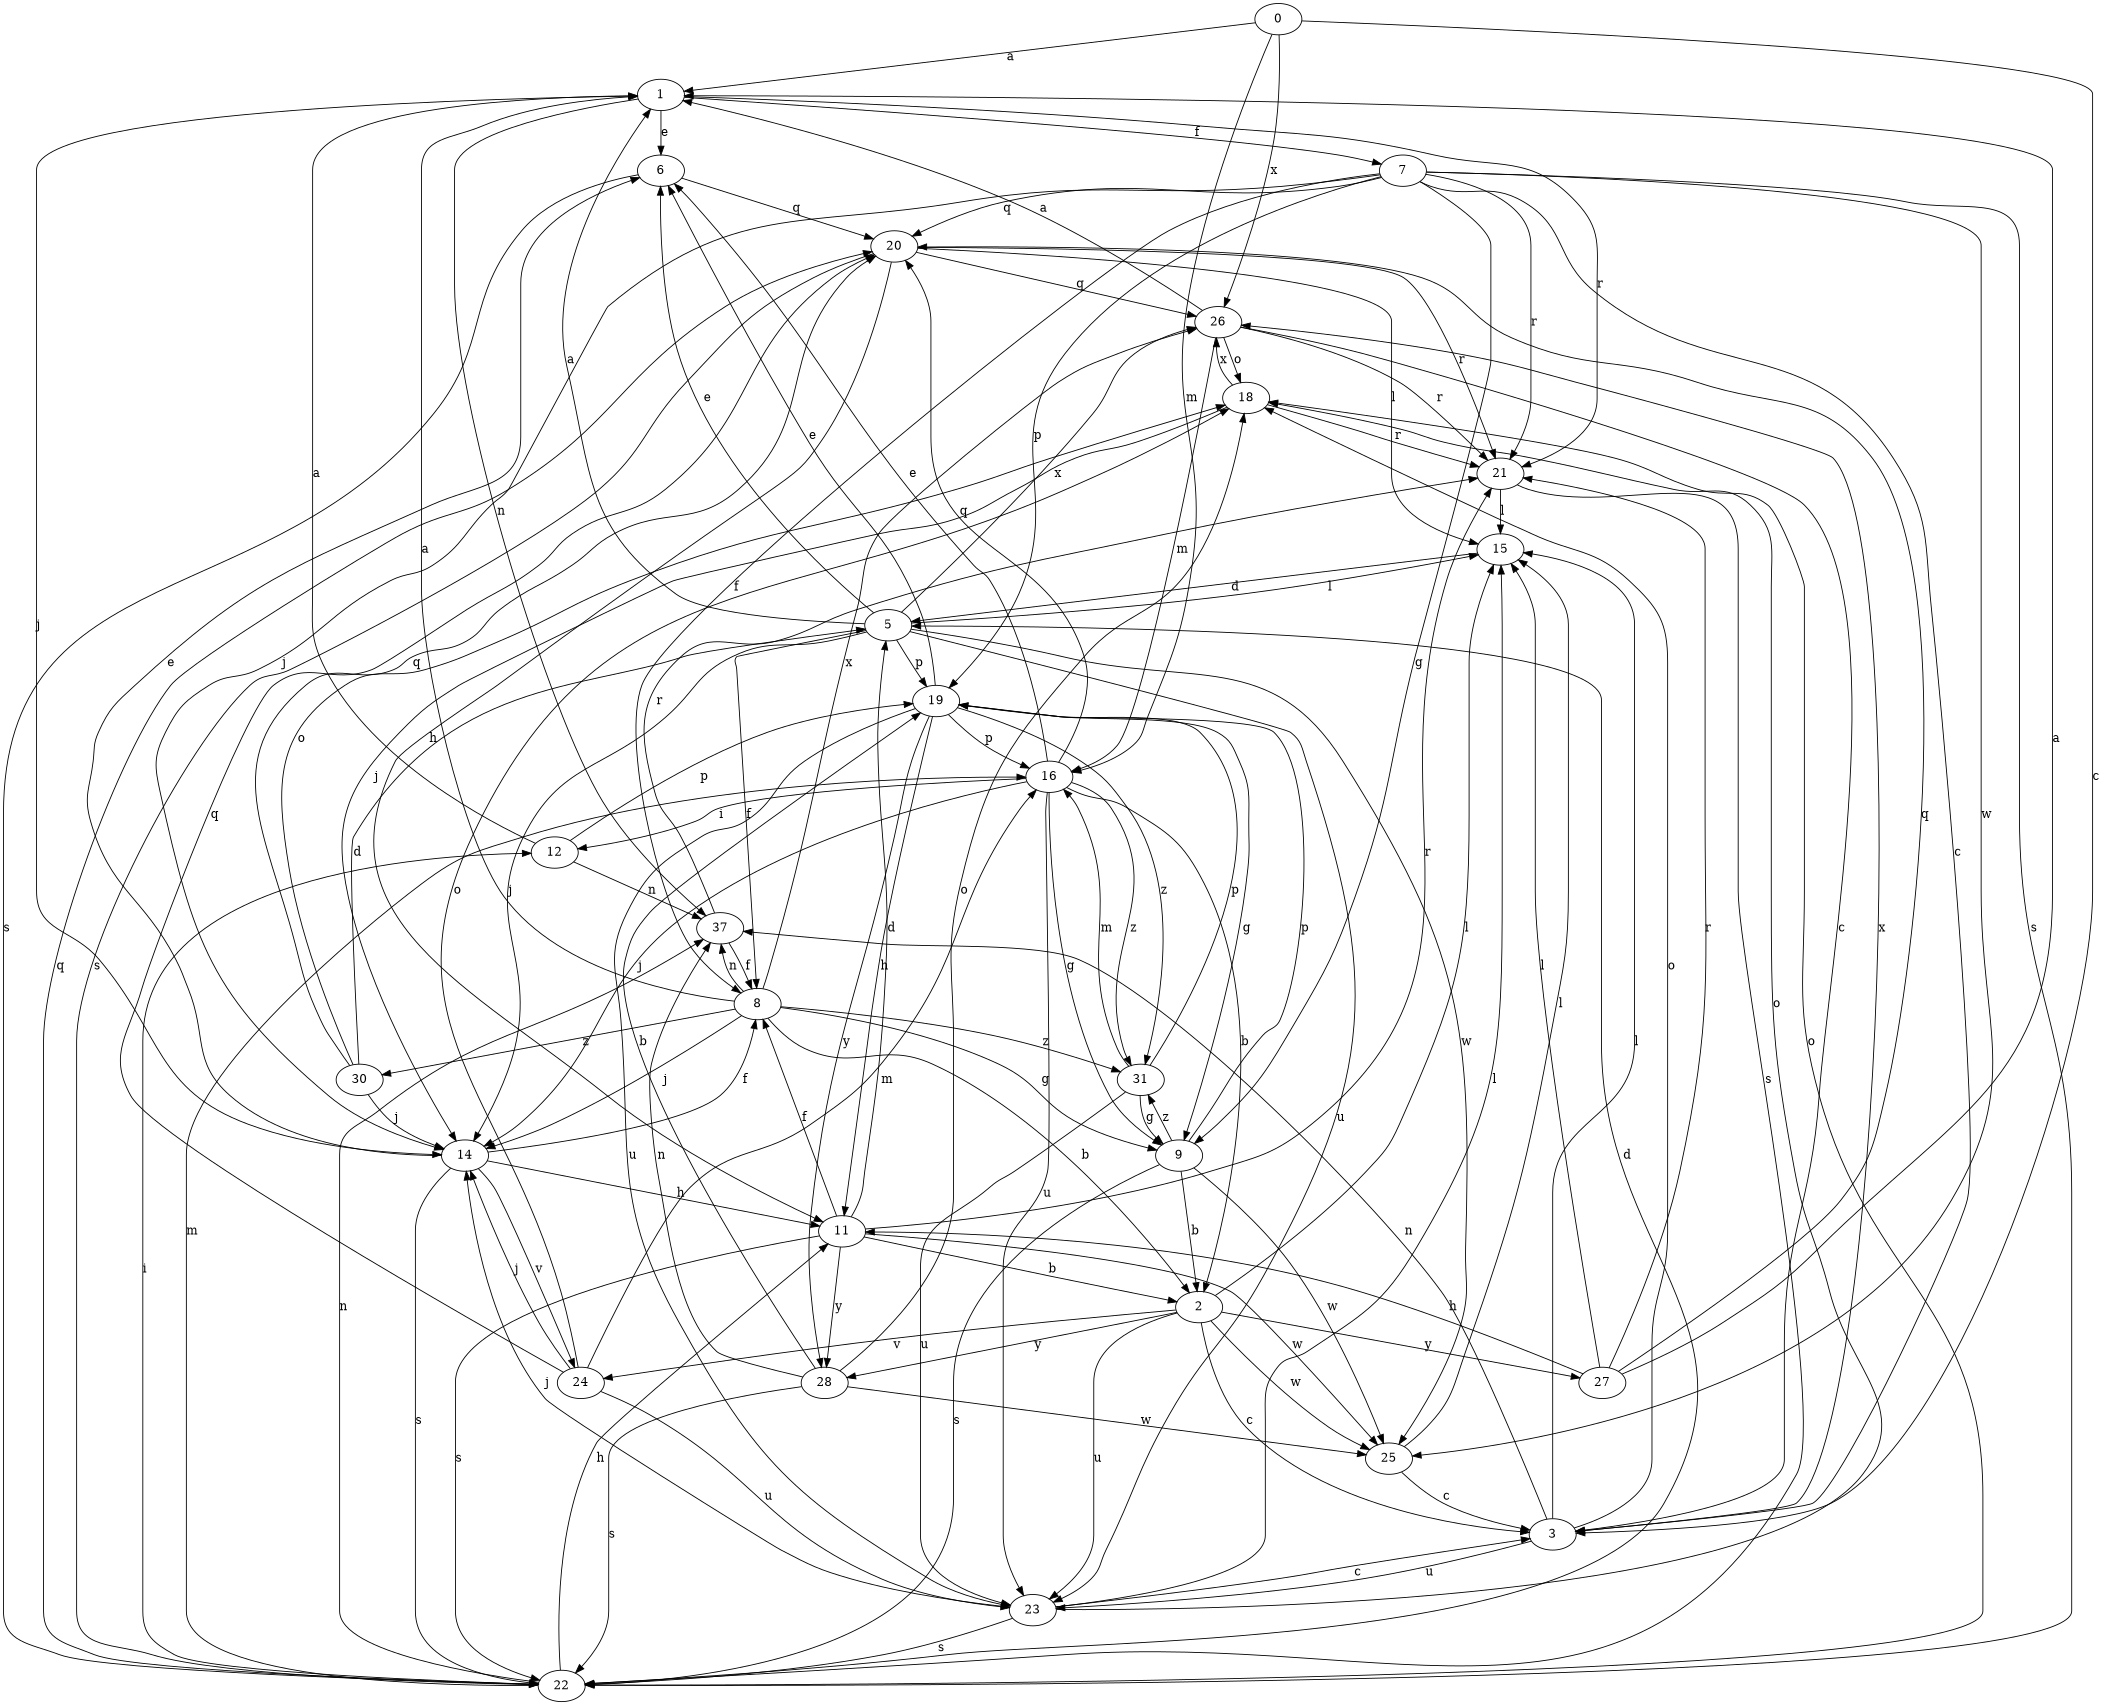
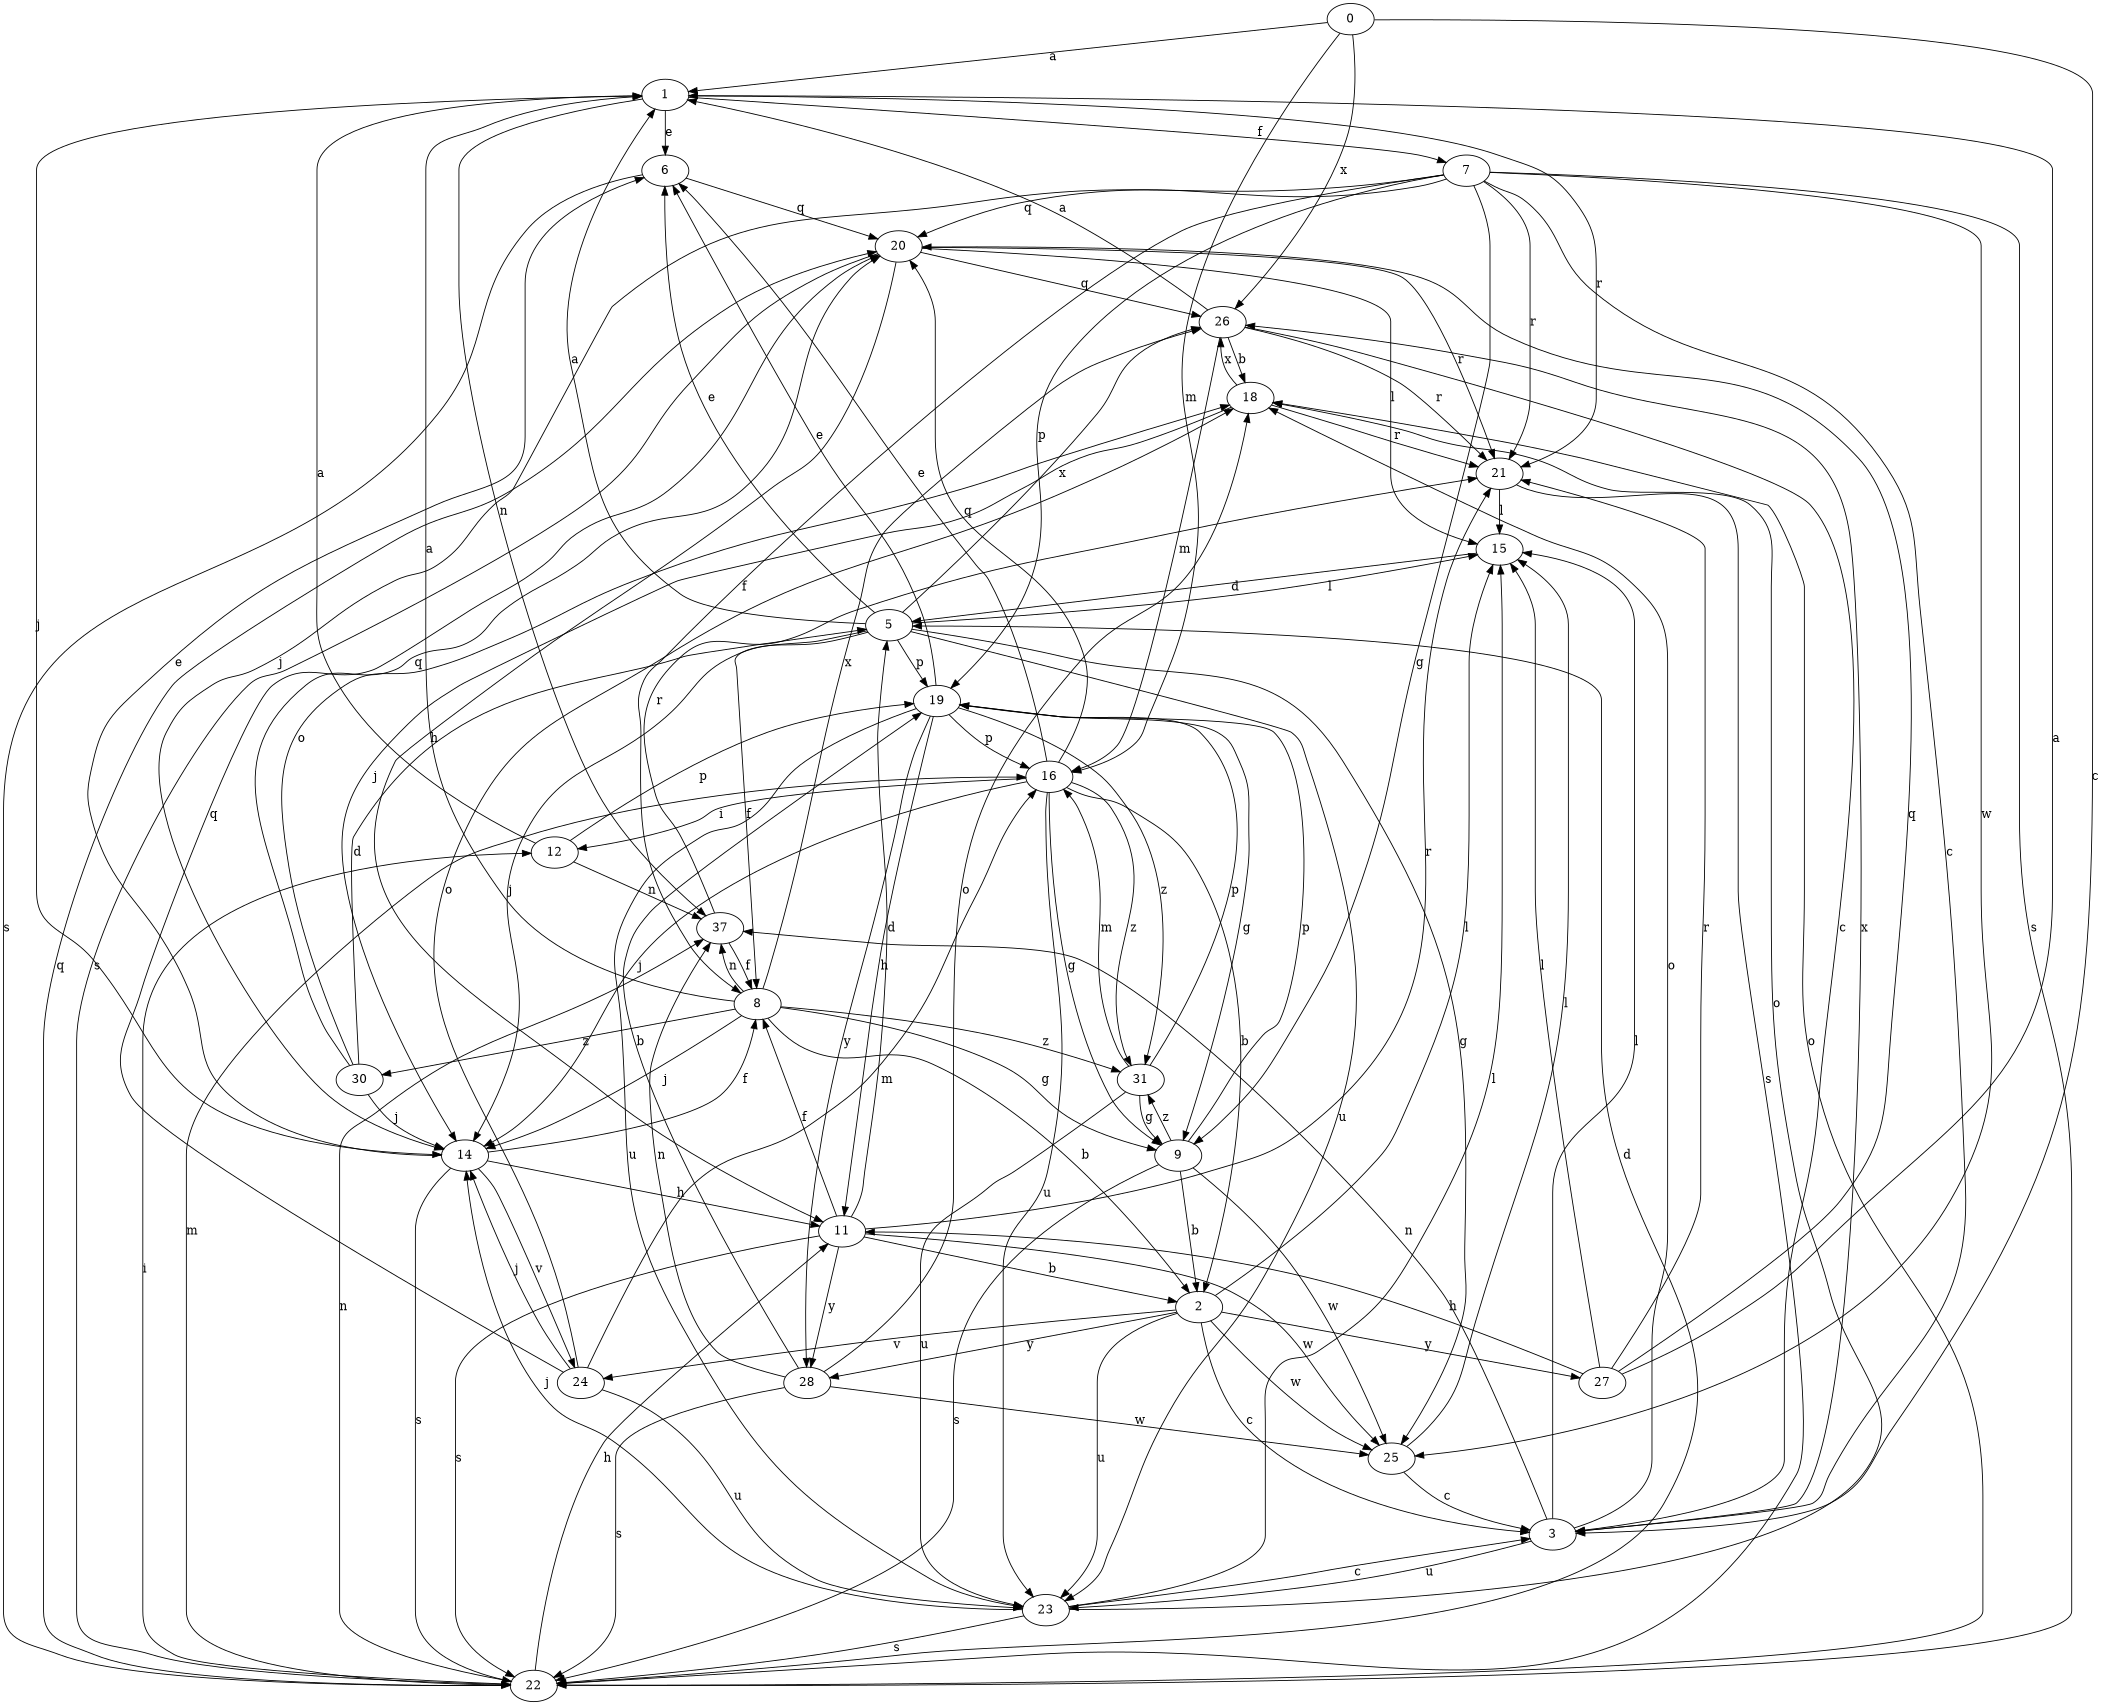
(1238, 360) -> (1243, 360)
(1467, 1042) -> (1464, 1042)
